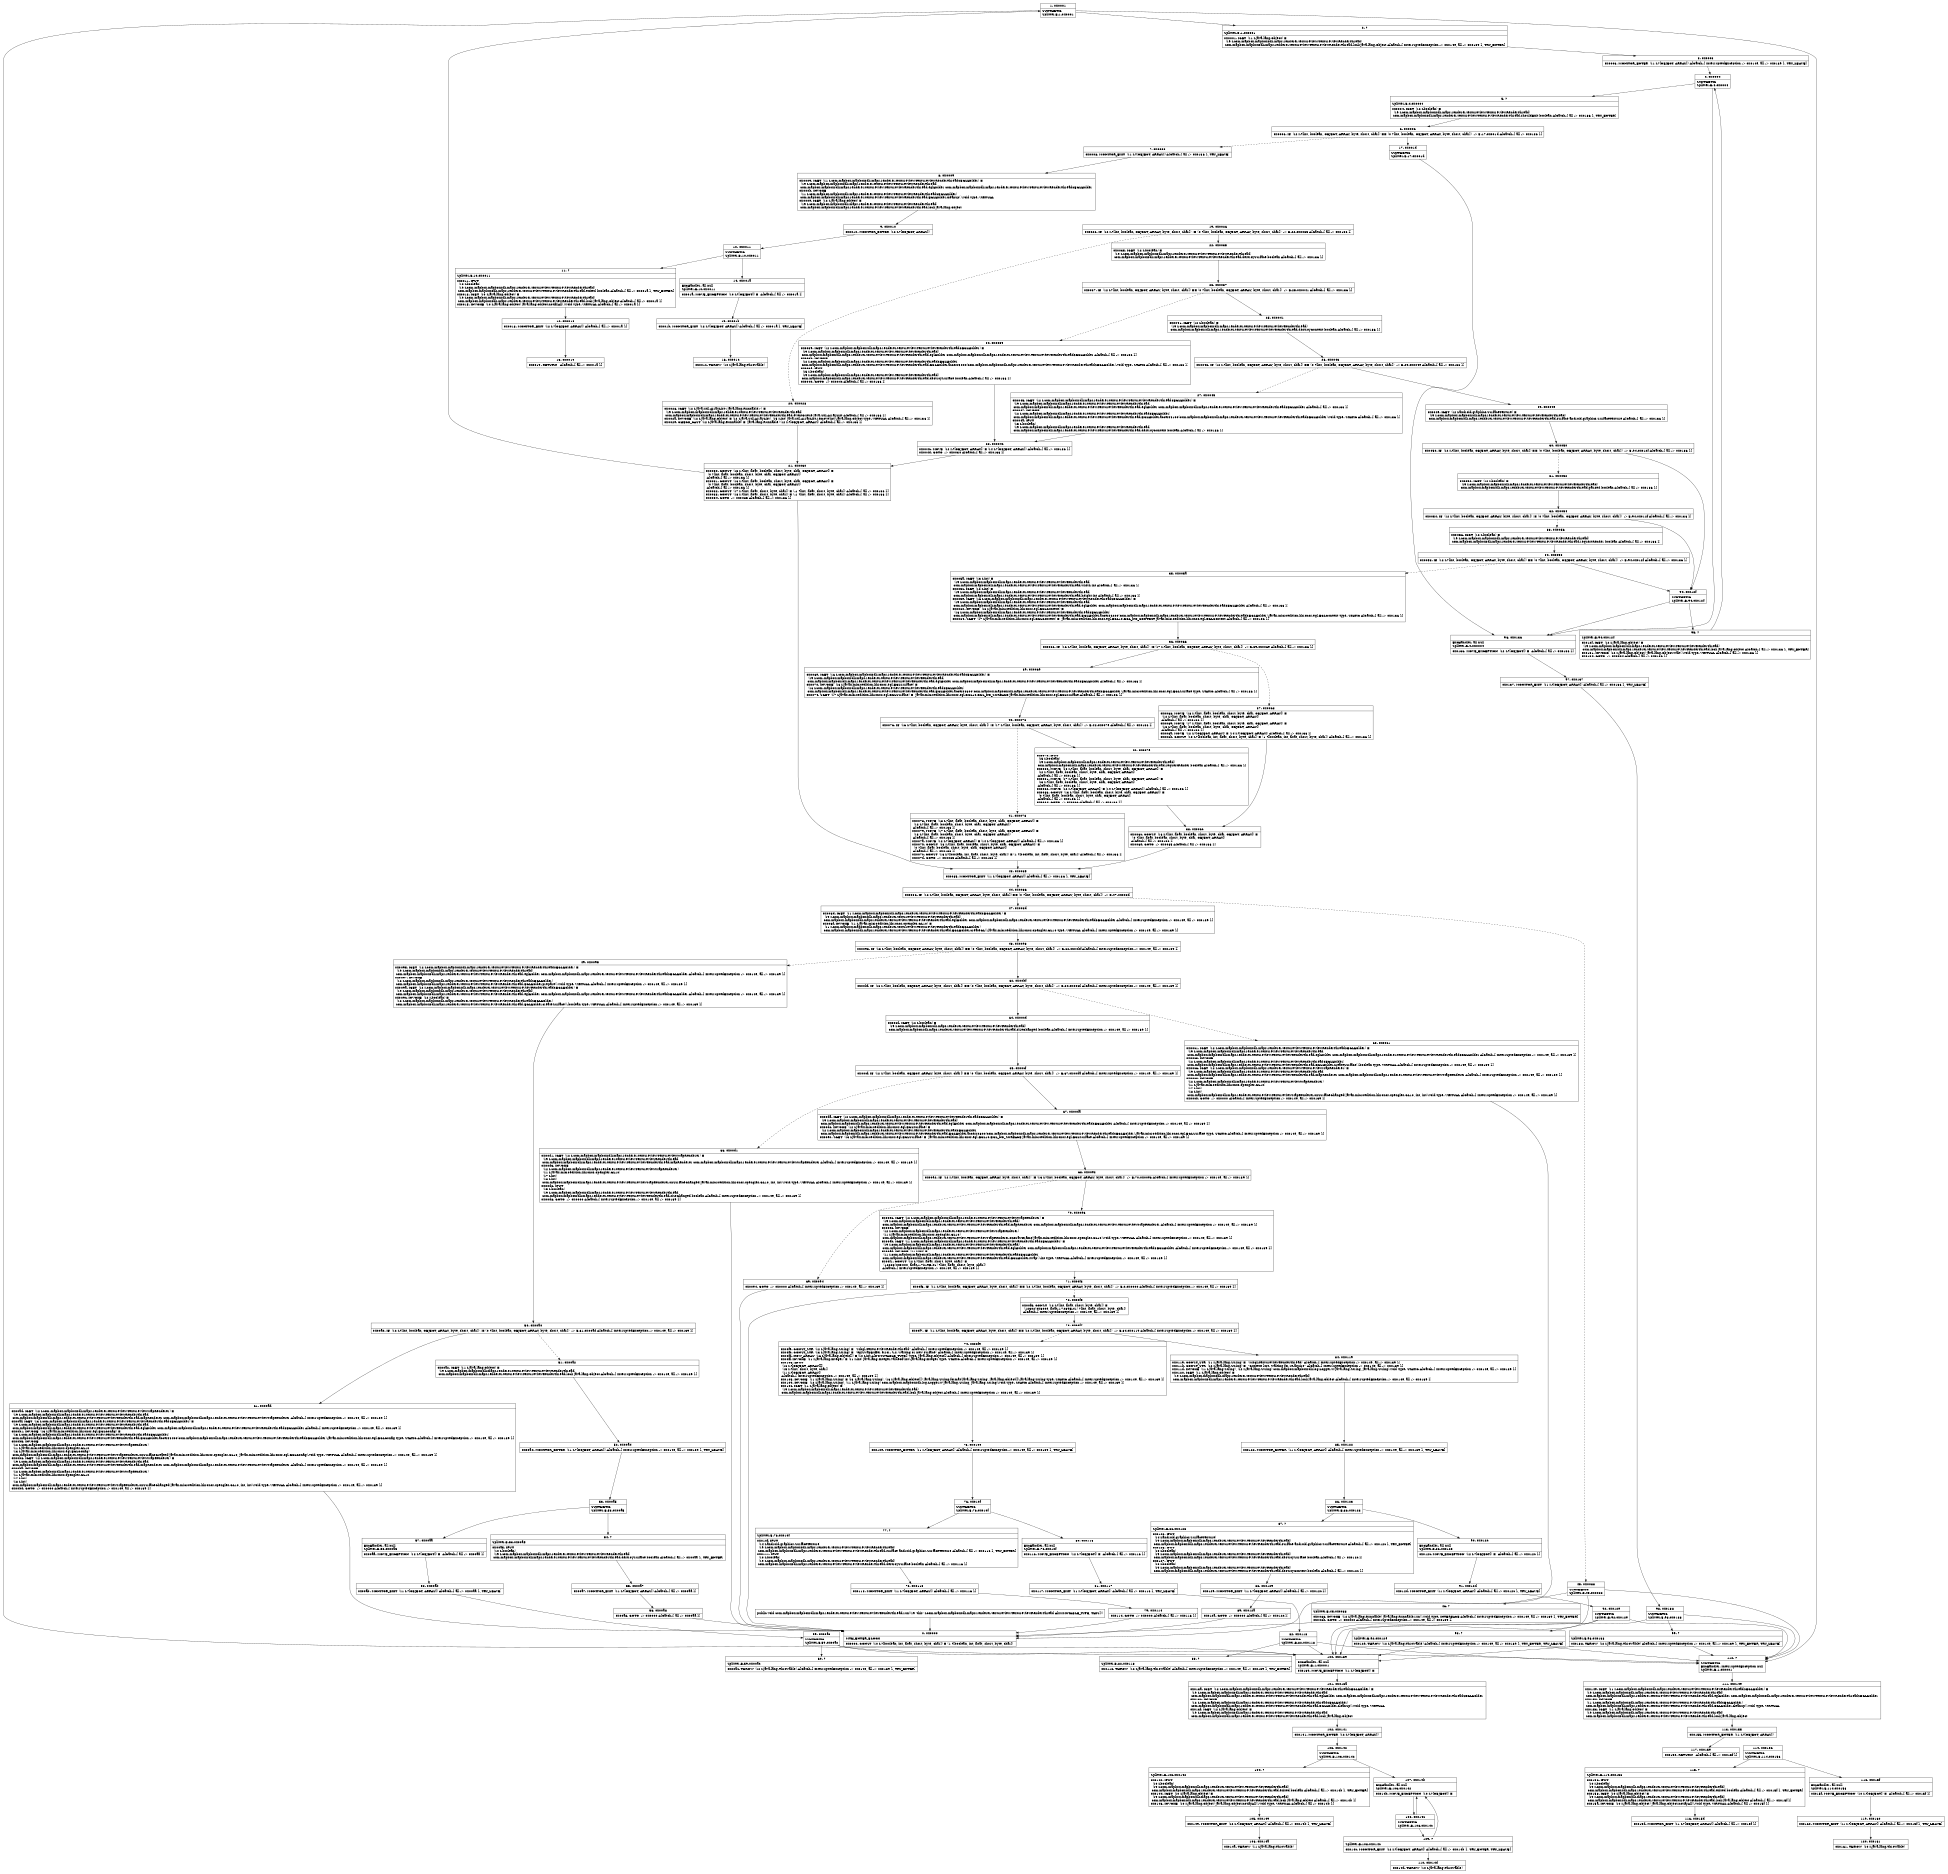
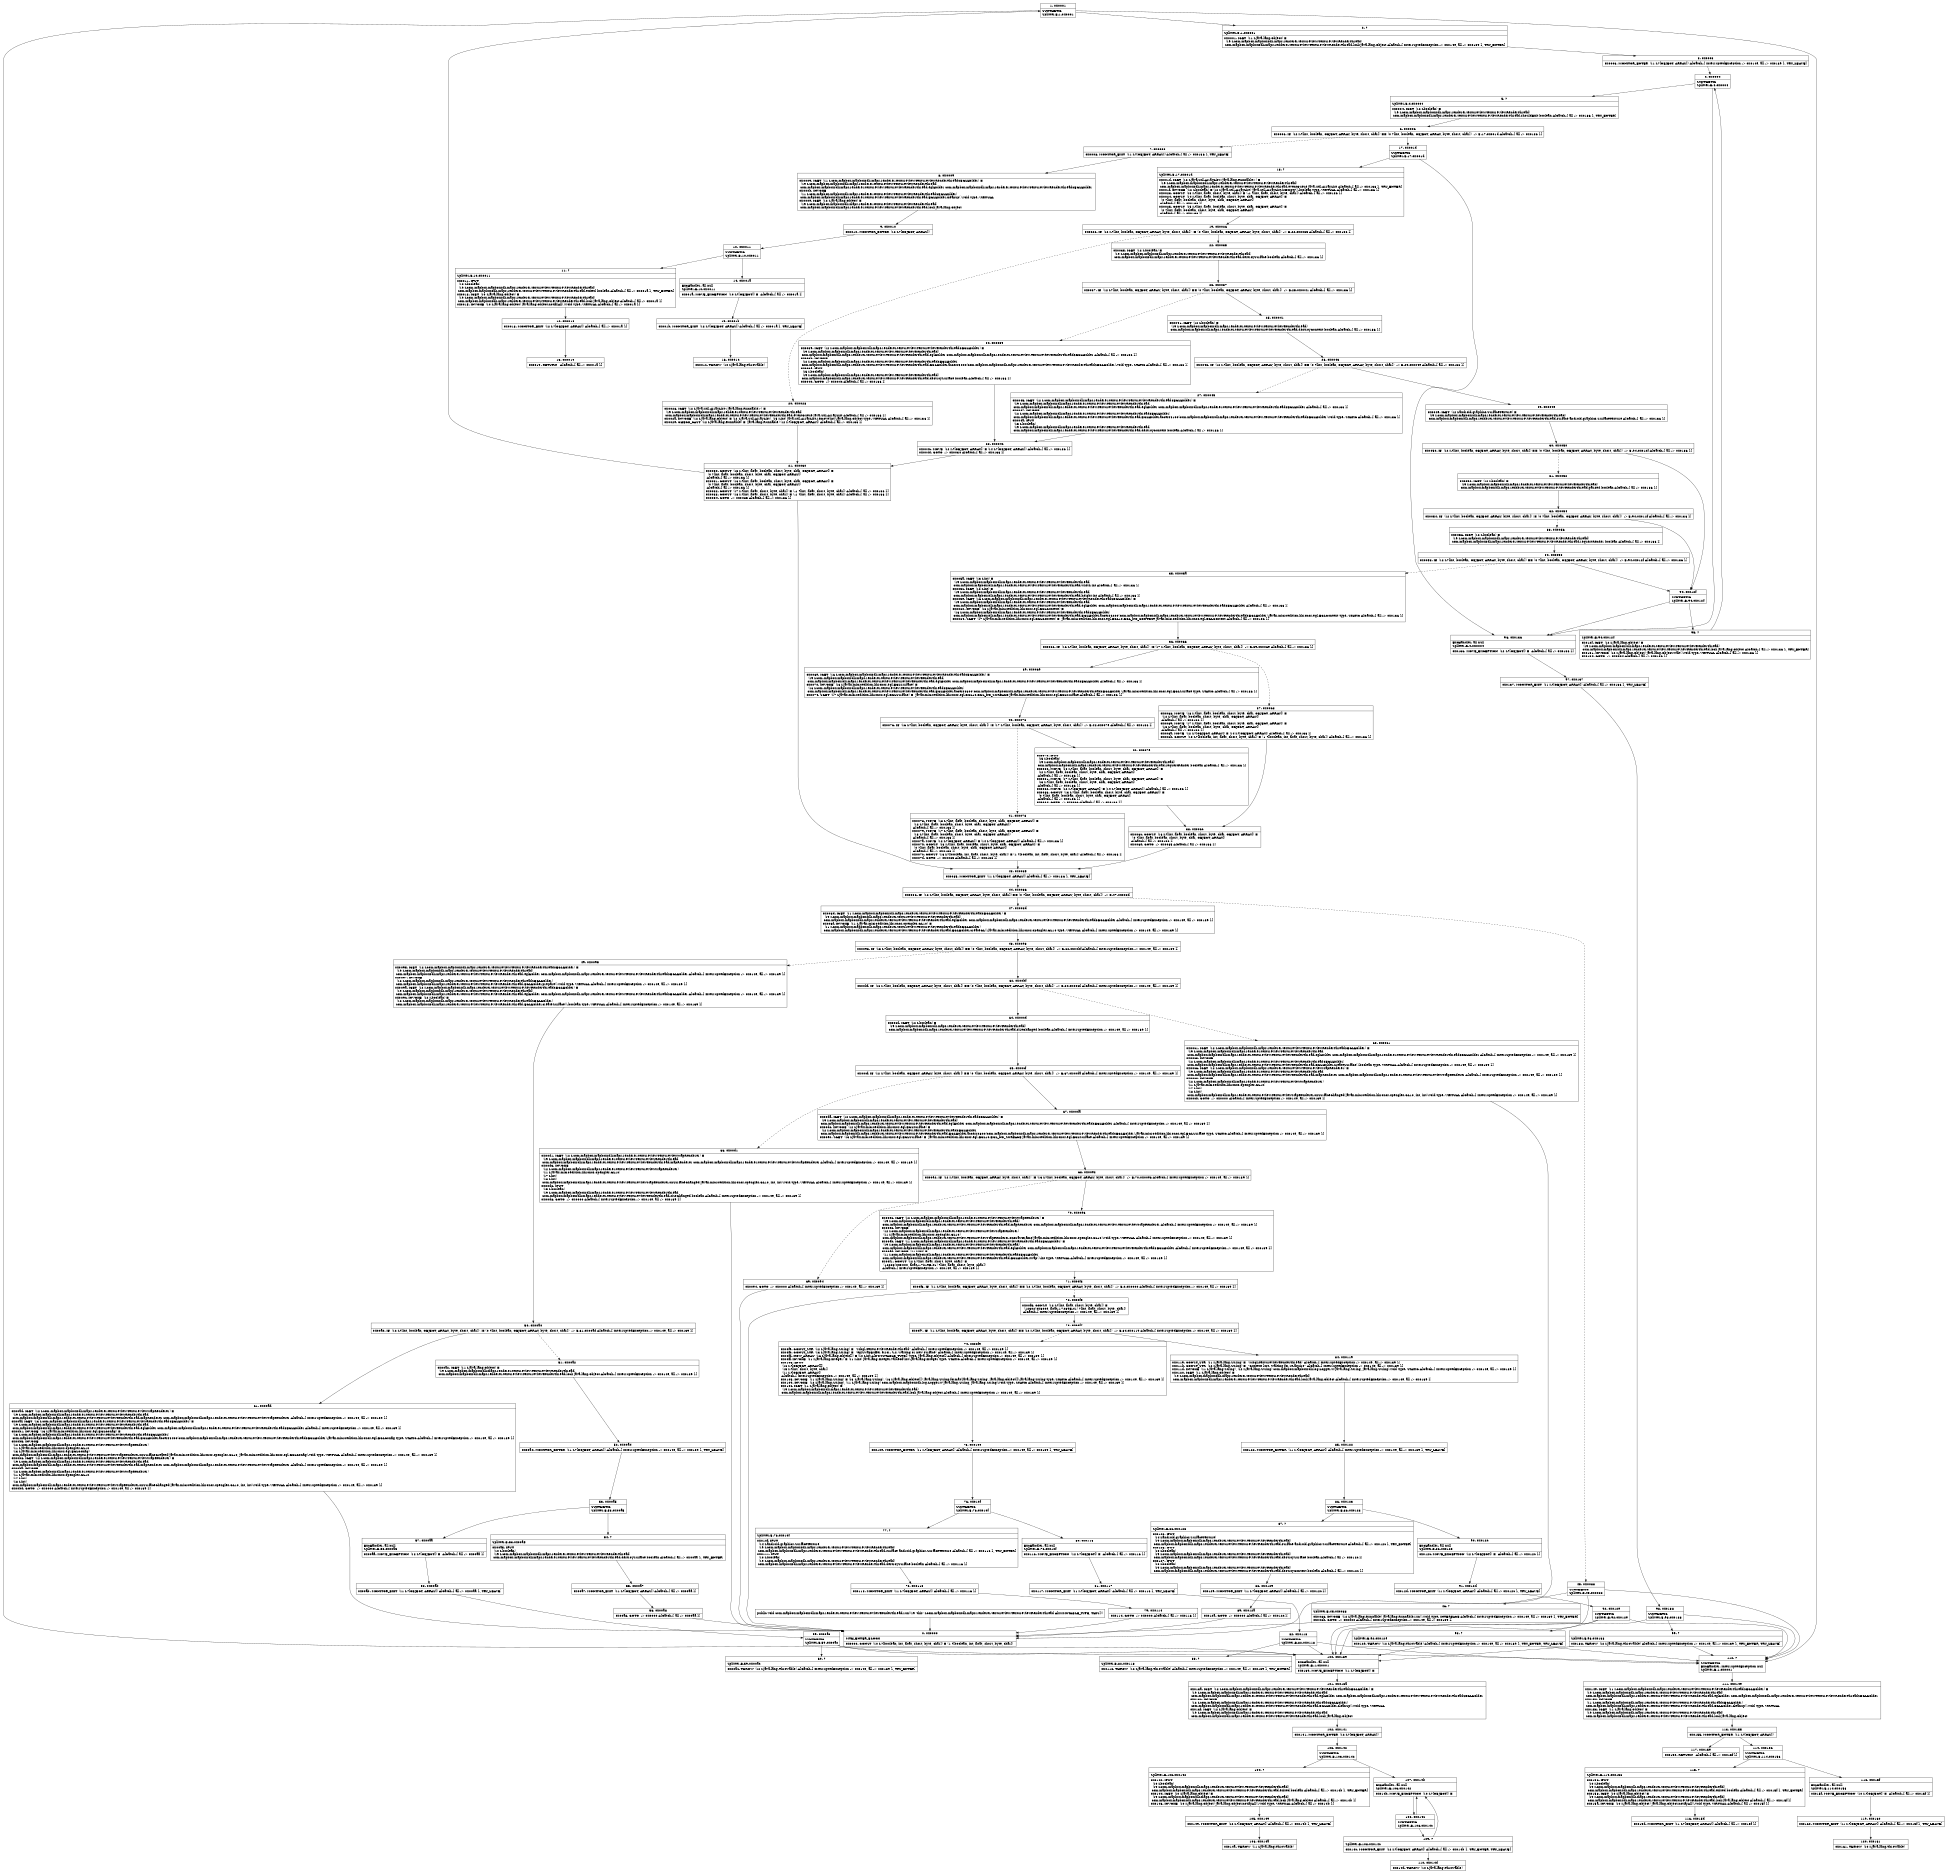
none -> (1281, 192)
none -> (1745, 1741)
